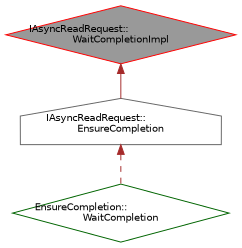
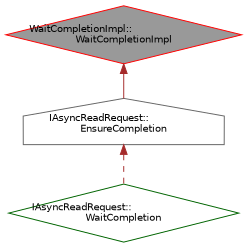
(121, 35) -> (124, 35)
(121, 213) -> (124, 213)
